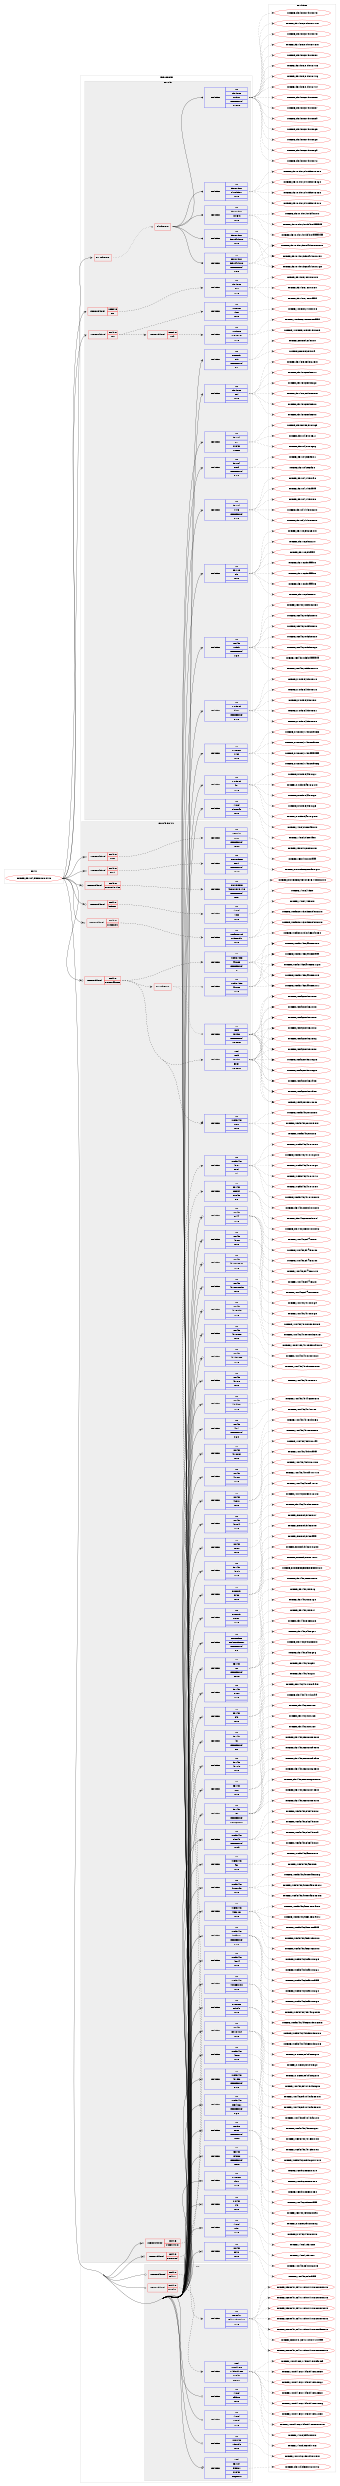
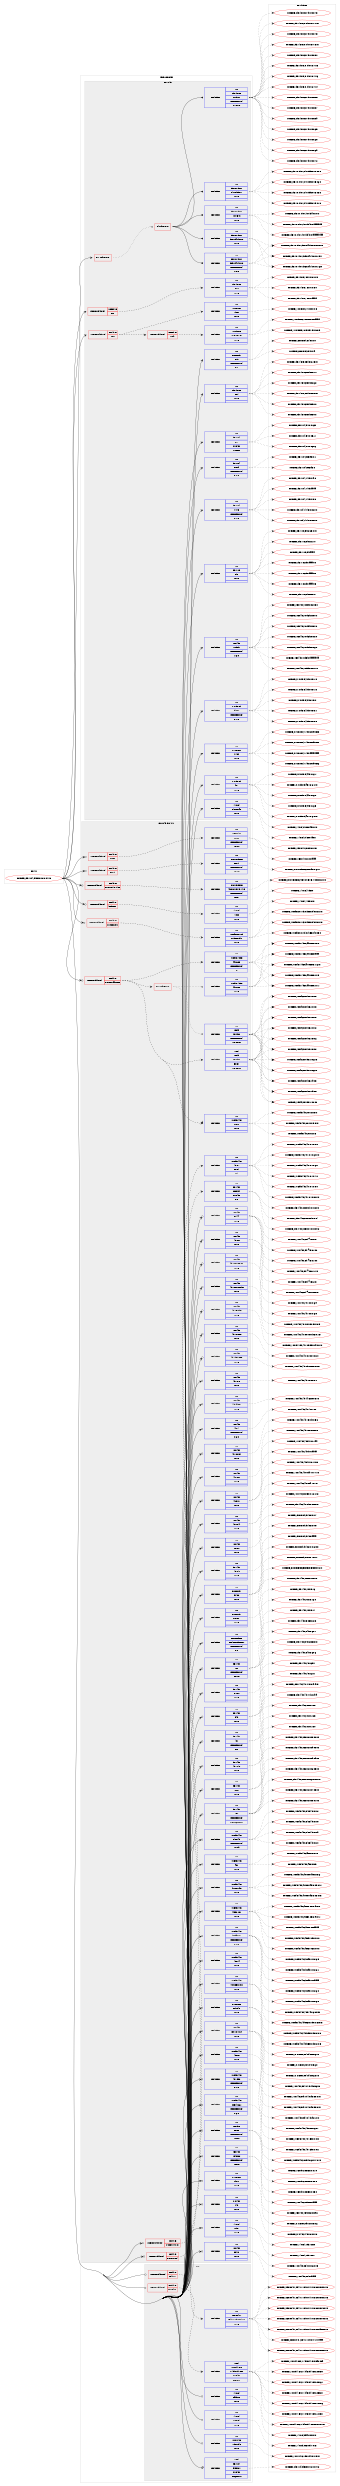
(302, 425) -> (302, 425)
